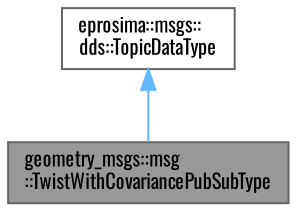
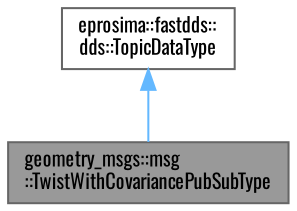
(148, 39) -> (148, 39)
